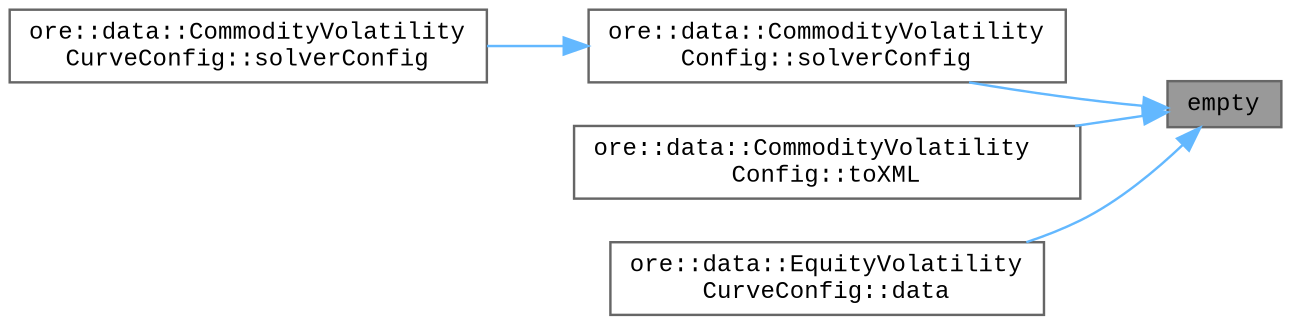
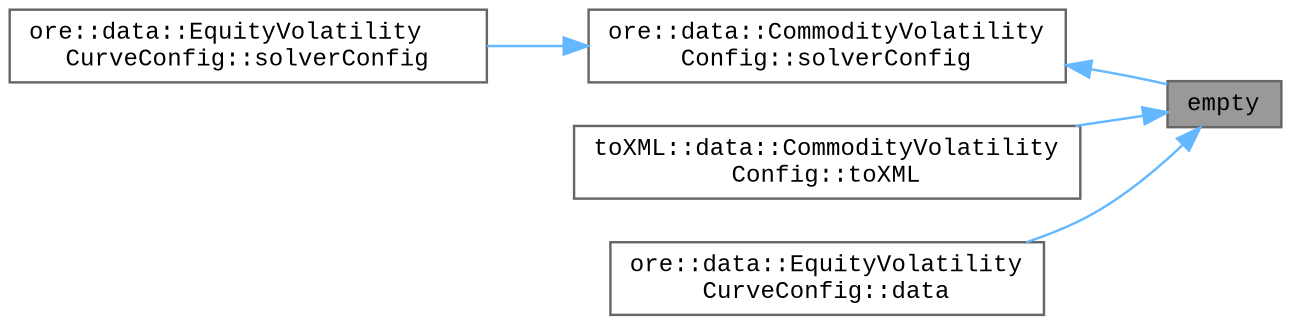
(248, 46) -> (248, 46)
(1056, 96) -> (1129, 76)
(827, 162) -> (827, 162)
